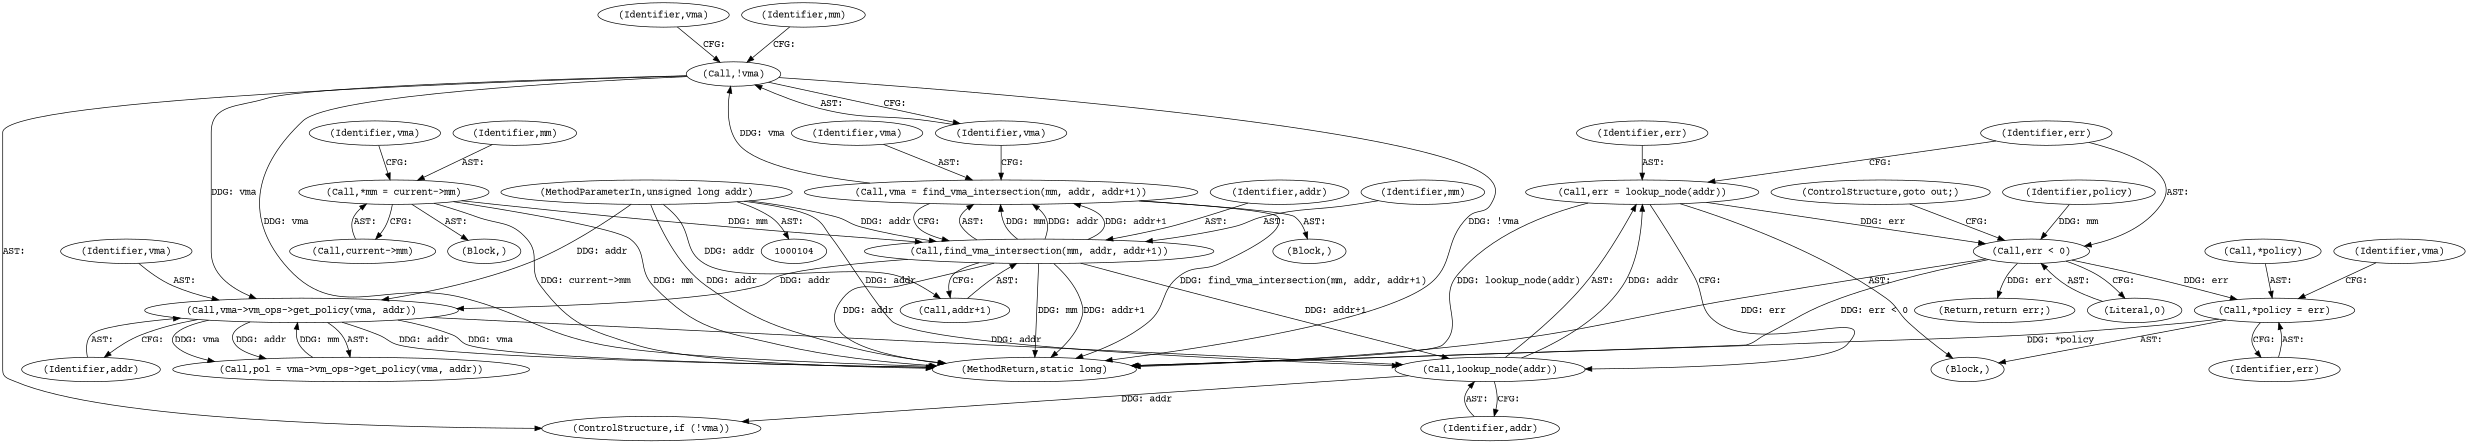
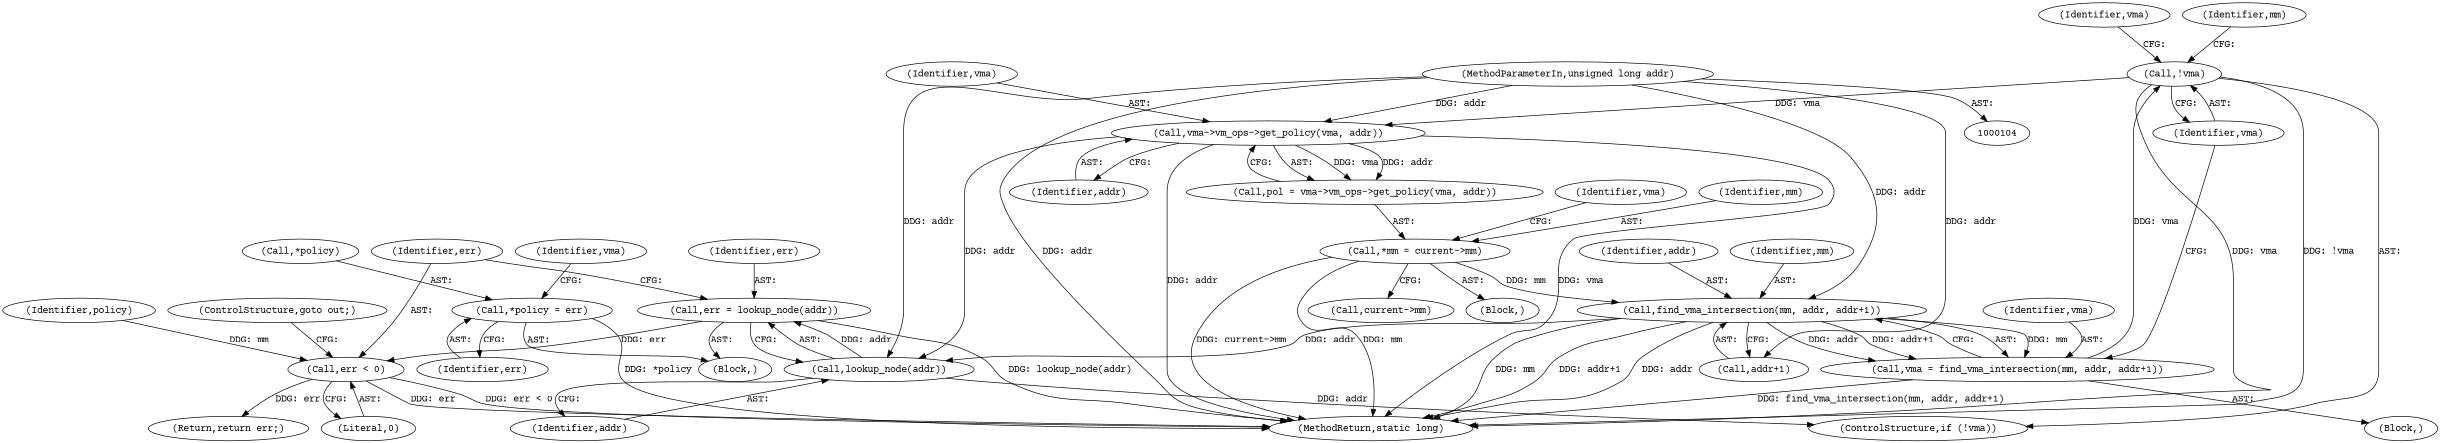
(352, 222) -> (1388, 219)
(2151, 278) -> none
(688, 297) -> none
(1336, 310) -> (1330, 340)
(319, 340) -> (1264, 163)
